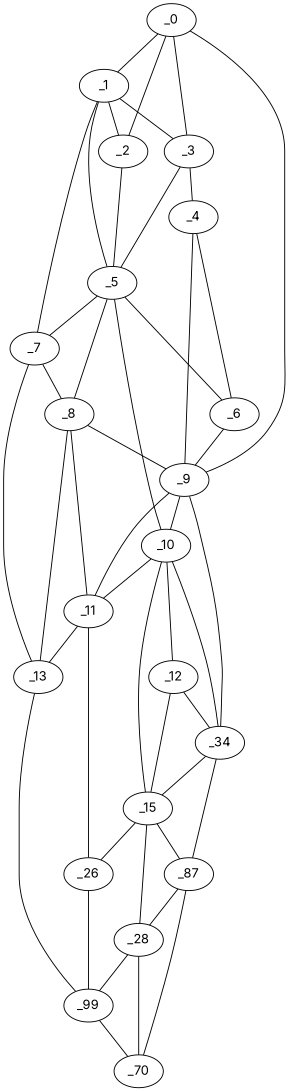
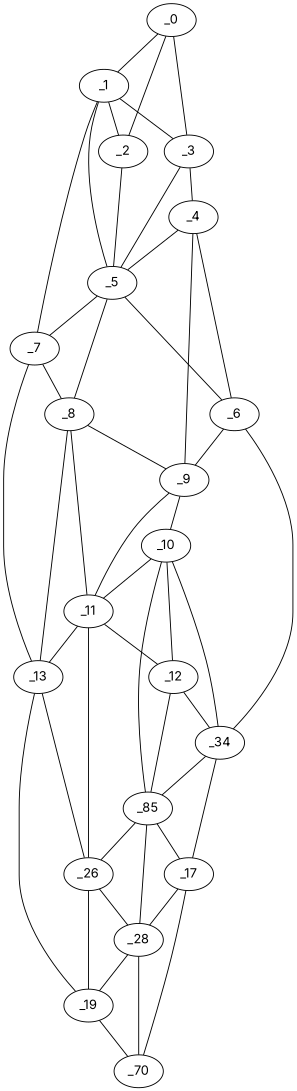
(285, 251) -> none
(134, 415) -> (153, 250)
(216, 610) -> (293, 582)
none -> (131, 644)
none -> (63, 776)
(148, 808) -> (148, 808)
(189, 874) -> (189, 874)
none -> (114, 907)
(89, 1006) -> (89, 1006)
